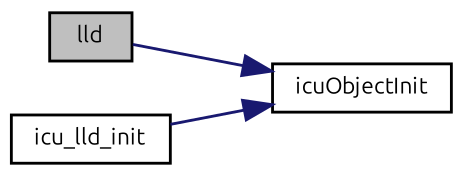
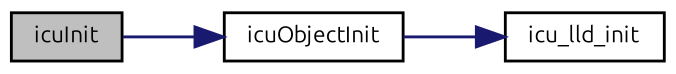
(91, 37) -> (67, 37)
(207, 117) -> (440, 37)
